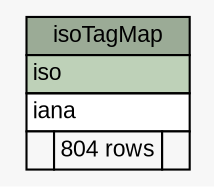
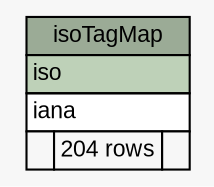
(108, 149) -> (108, 149)
